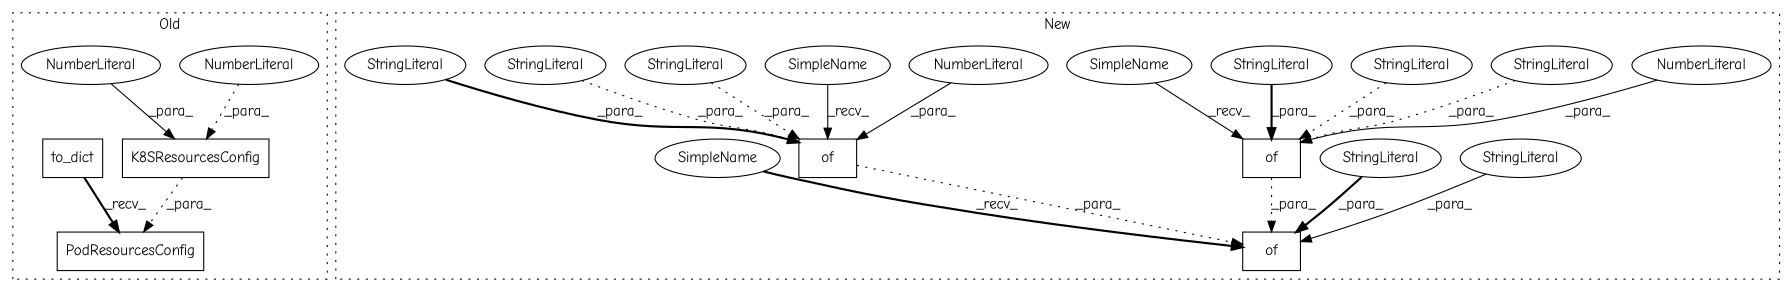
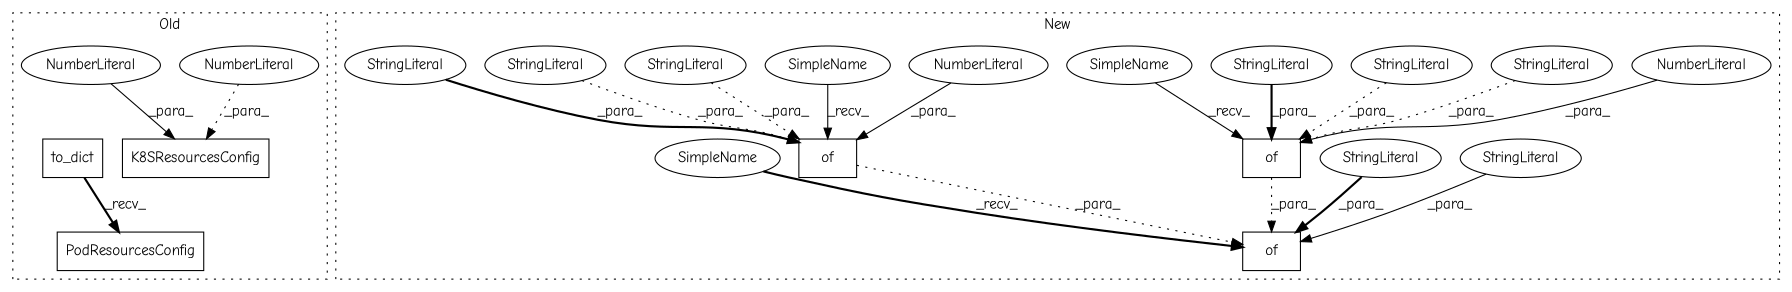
(166, 200) -> none
